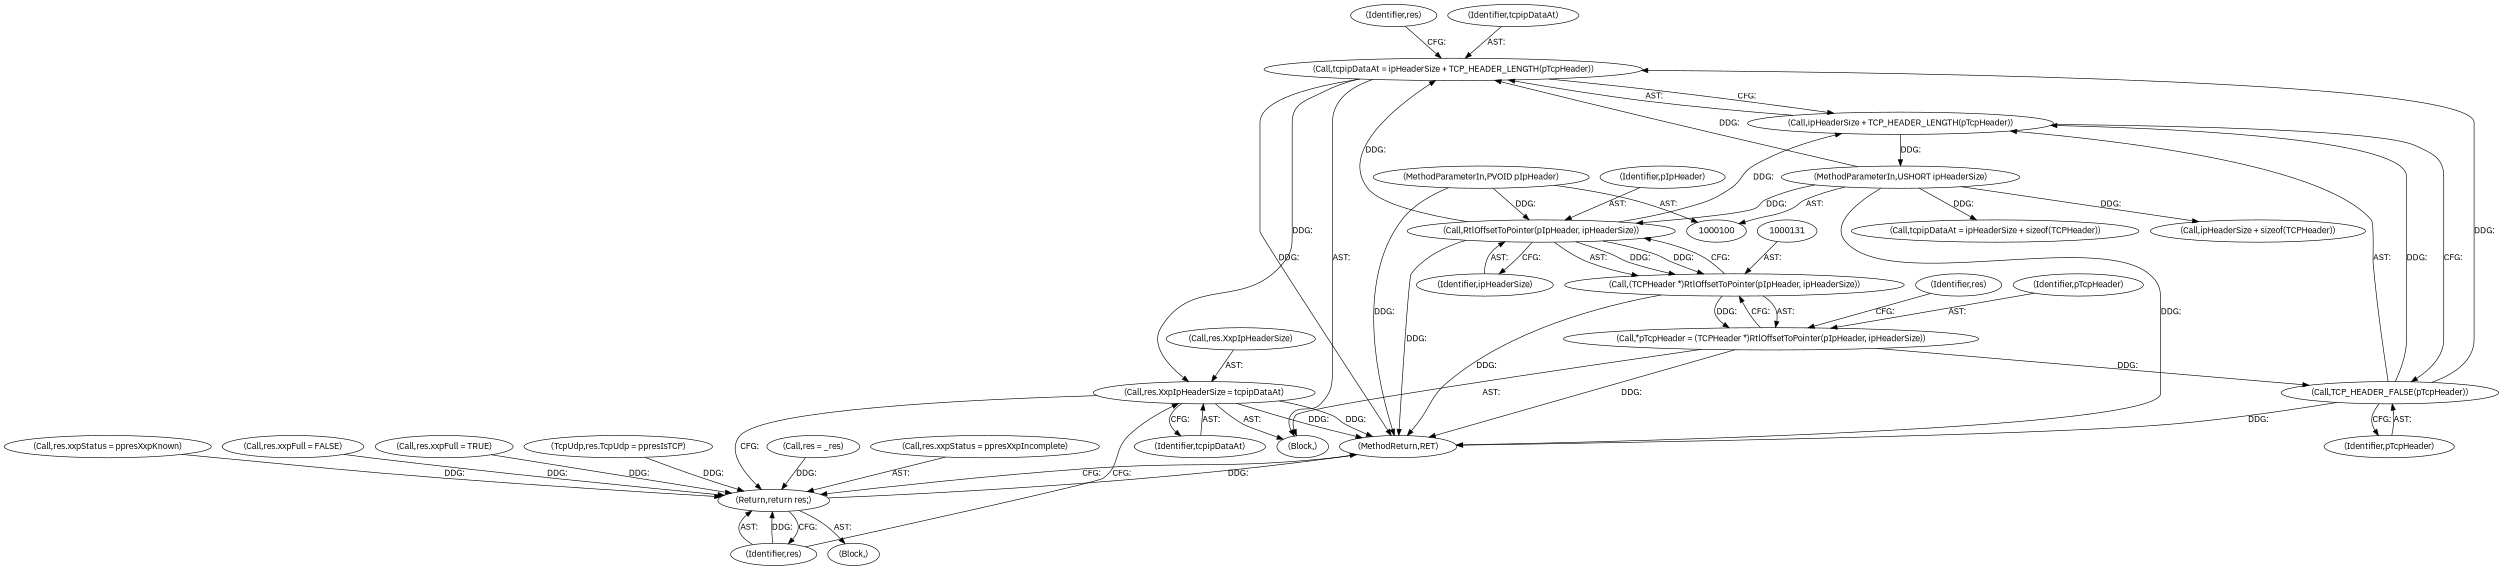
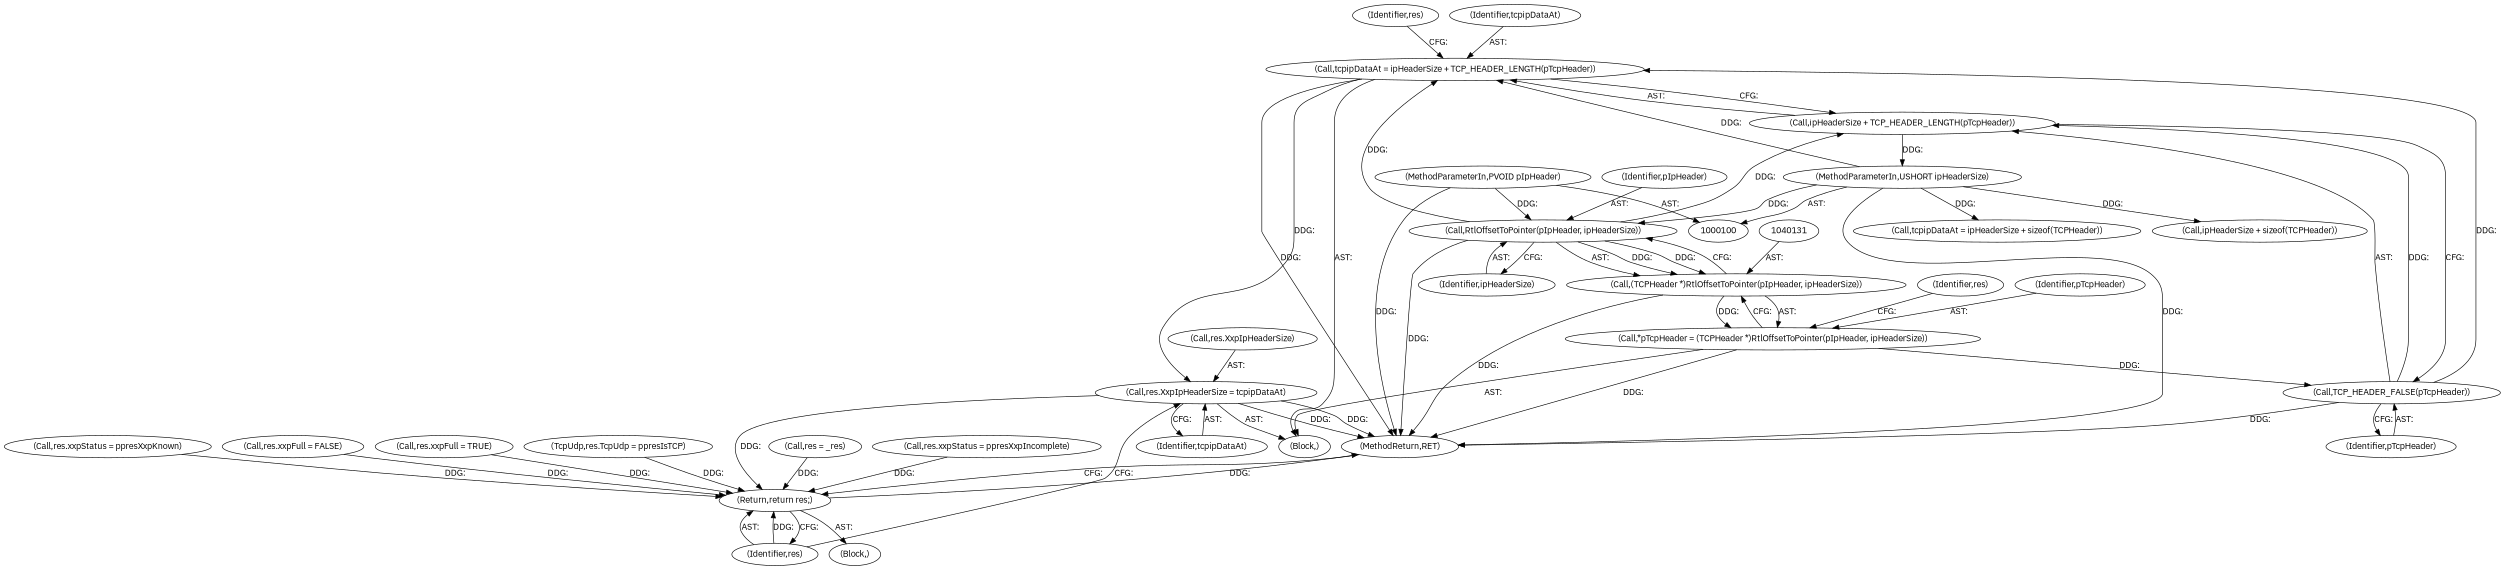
(1787, 231) -> (1789, 231)
(751, 447) -> (752, 447)
(902, 474) -> (905, 474)
